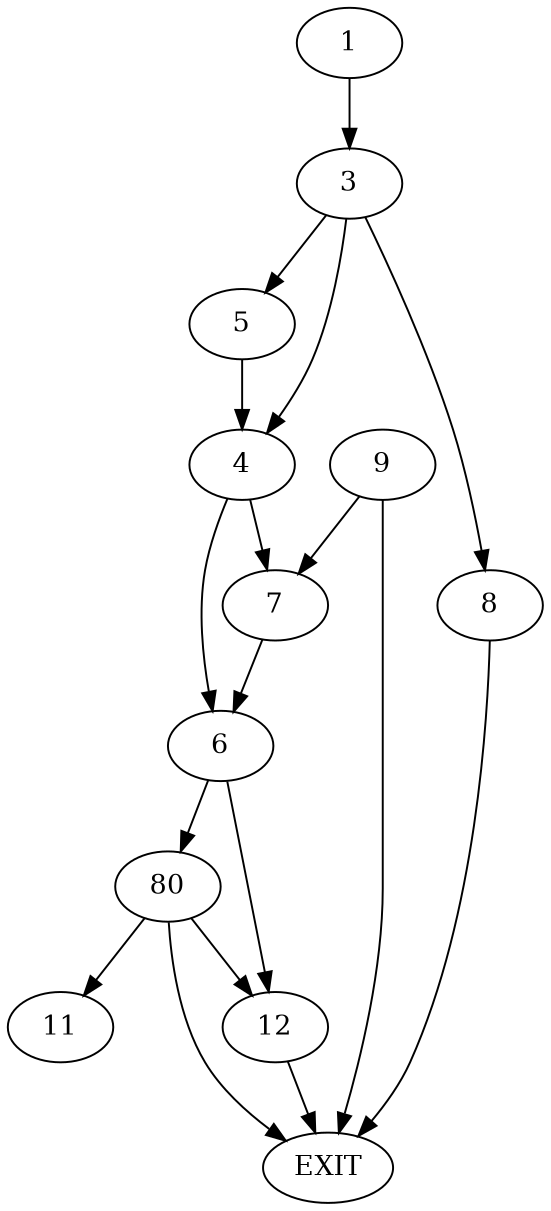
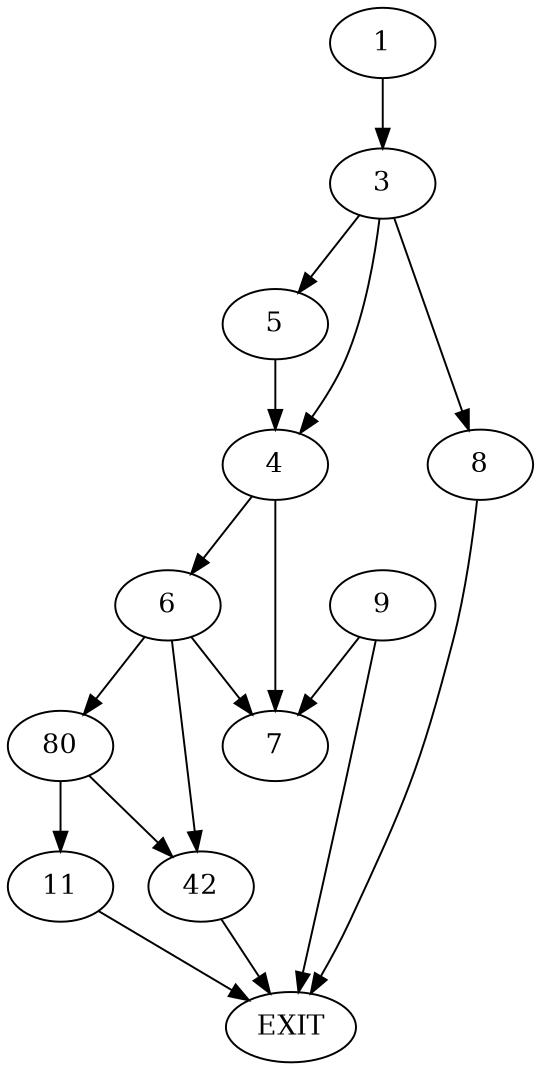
(252, 667) -> (216, 668)
(275, 1027) -> (201, 887)
(193, 1039) -> (165, 951)
